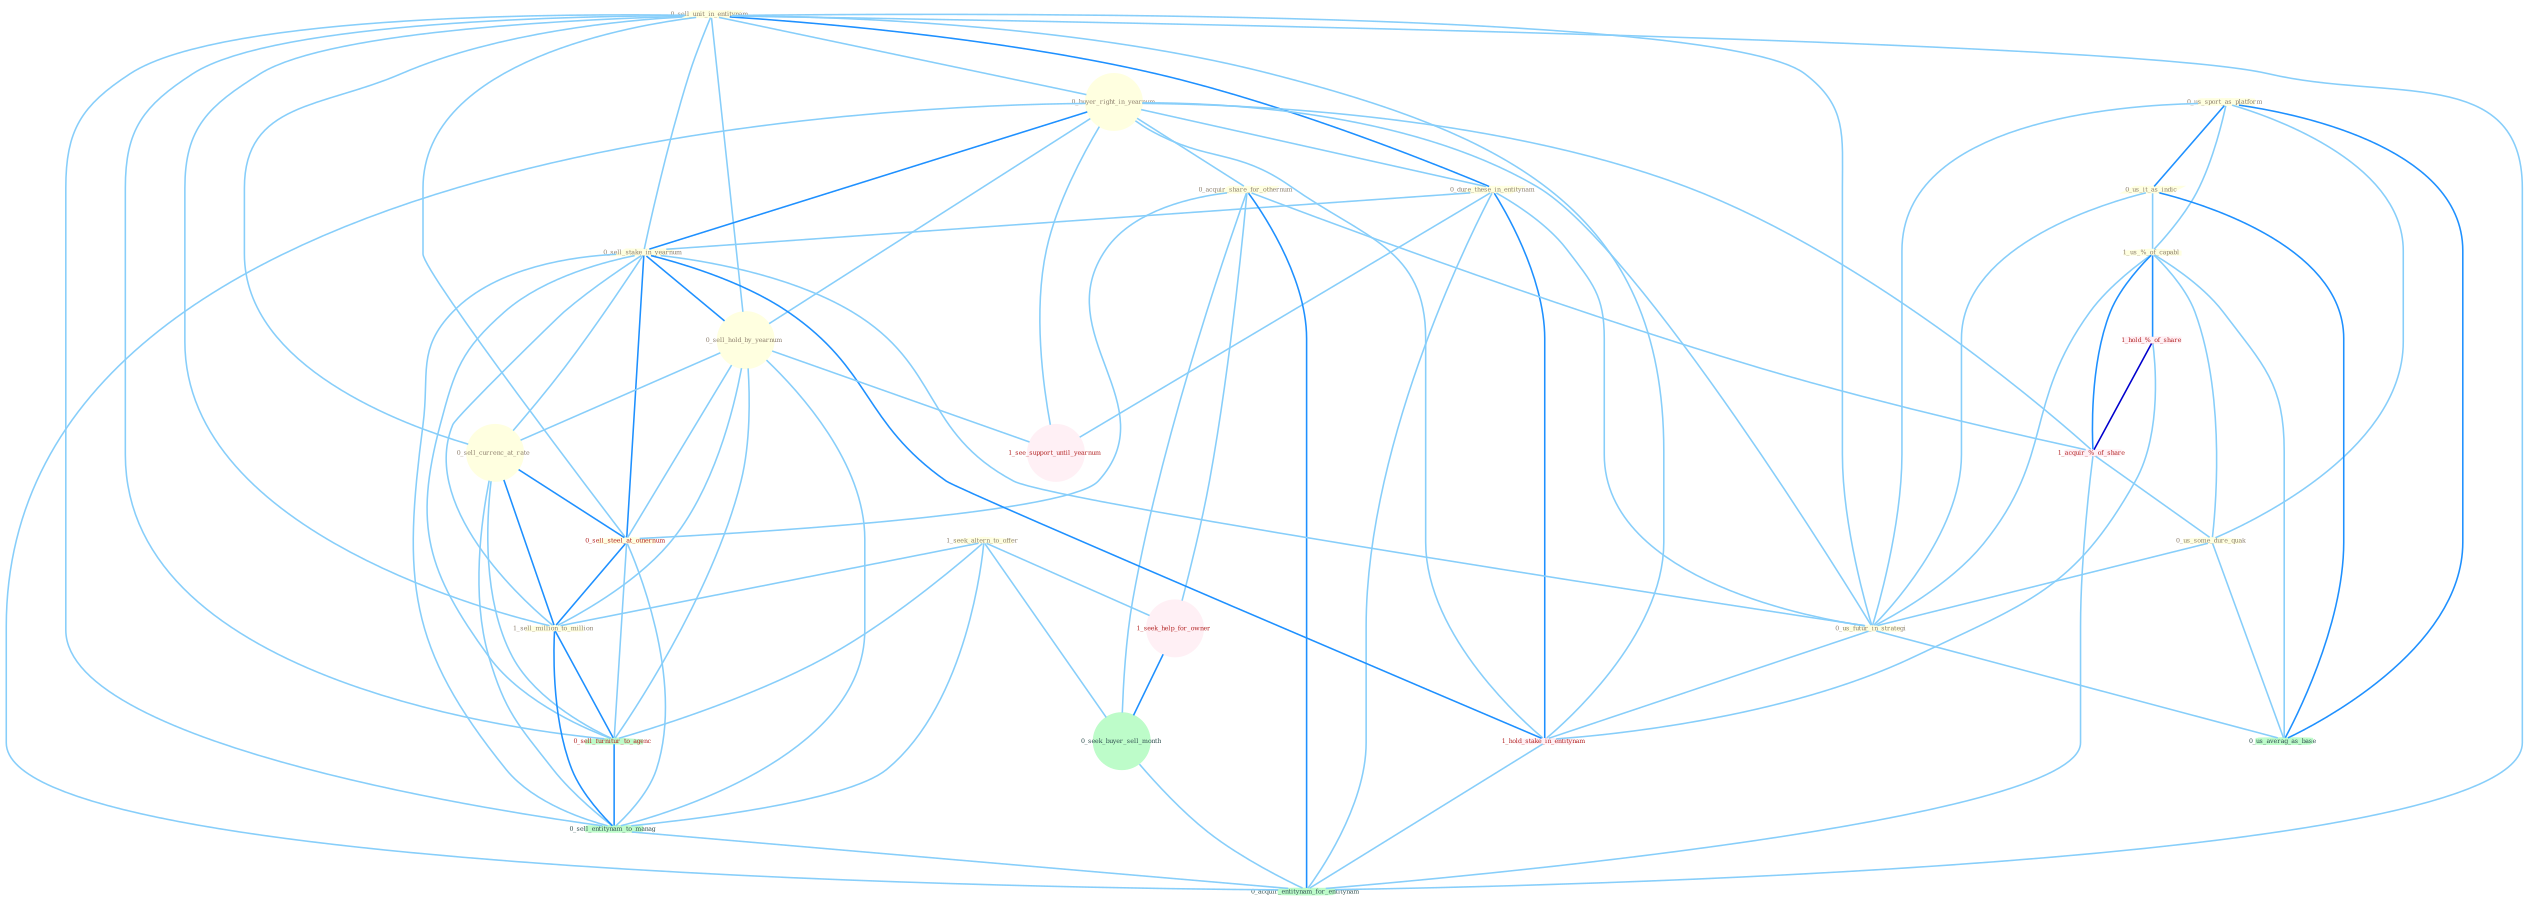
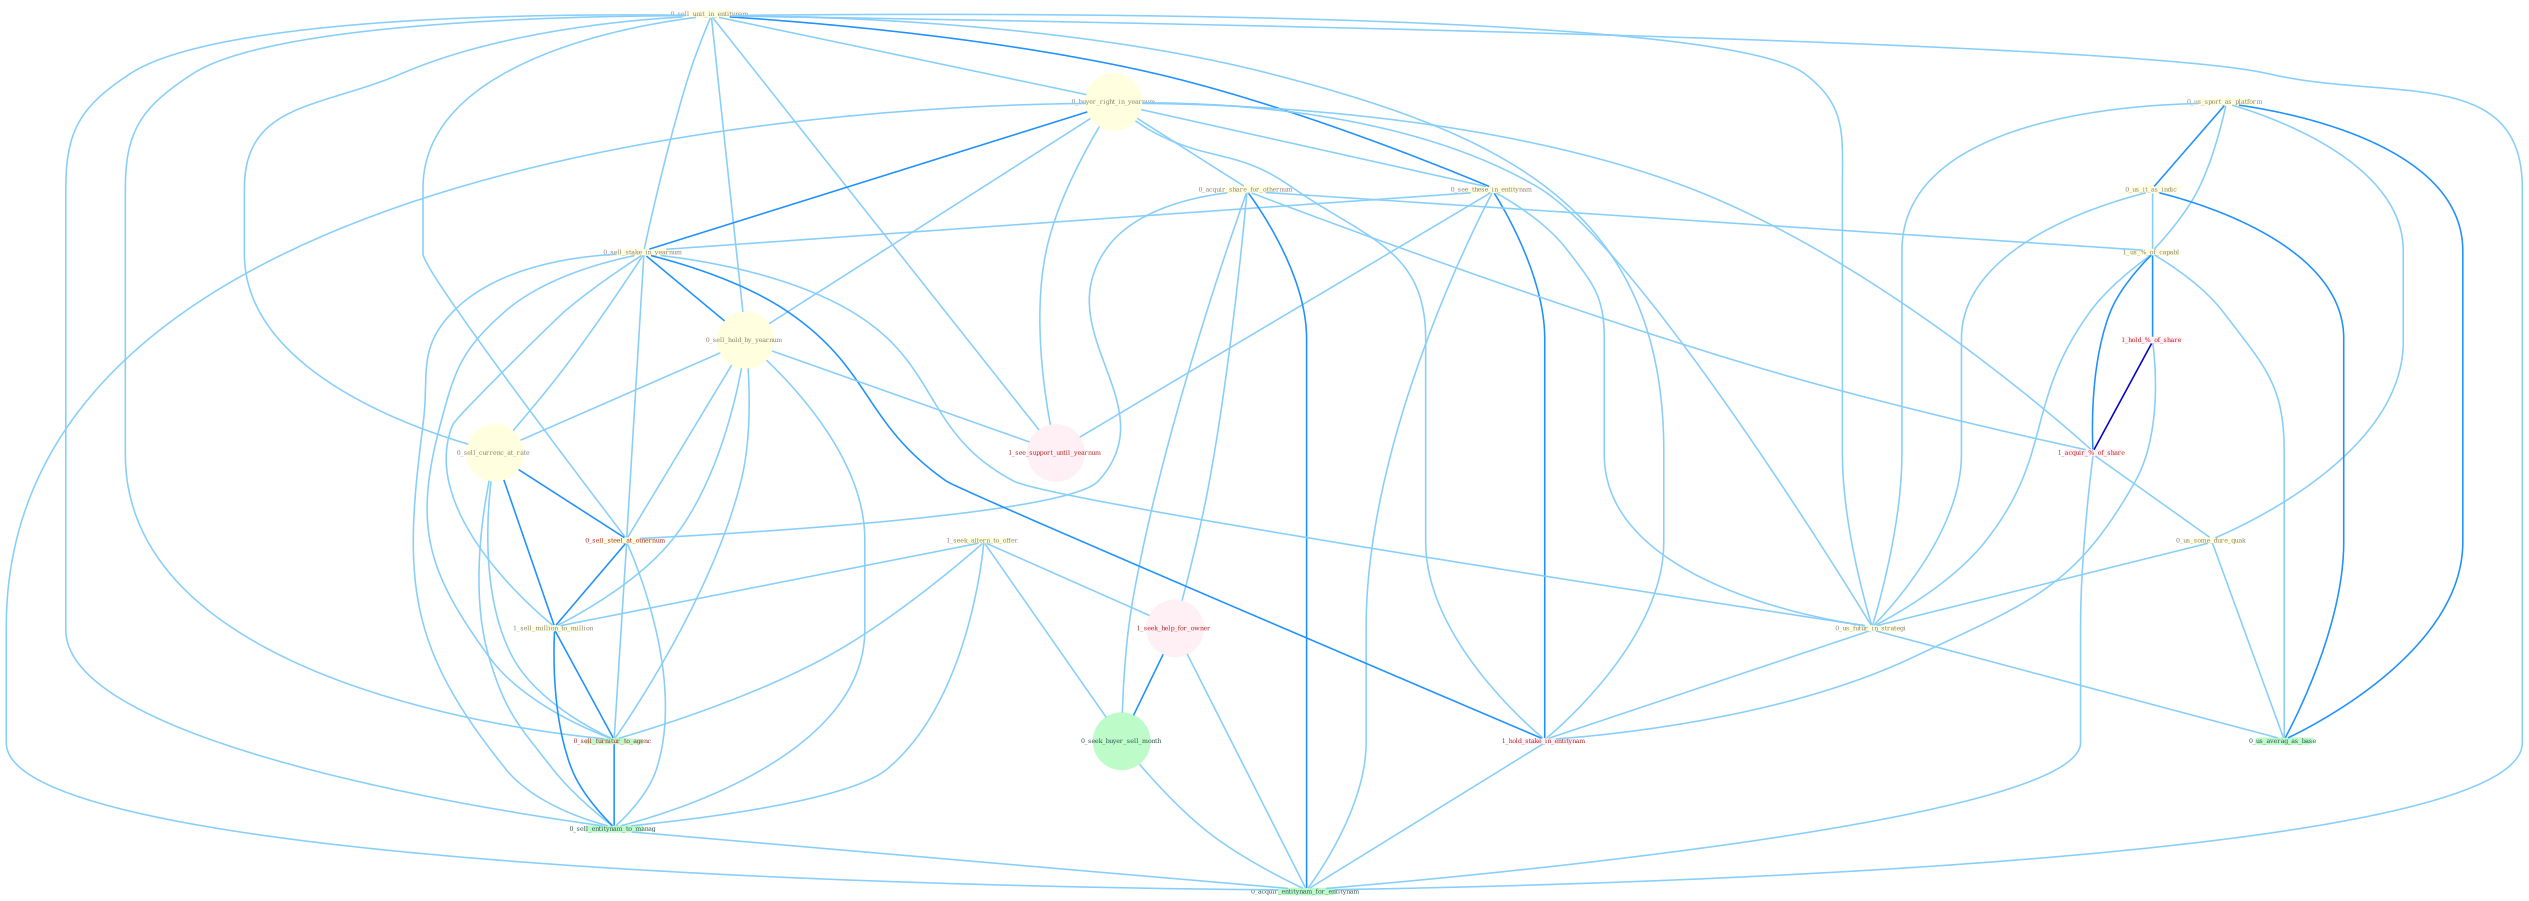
(1493, 190) -> (1493, 190)
(185, 224) -> (876, 224)
(2212, 388) -> (1703, 221)
(635, 404) -> (635, 404)
none -> (1246, 771)
